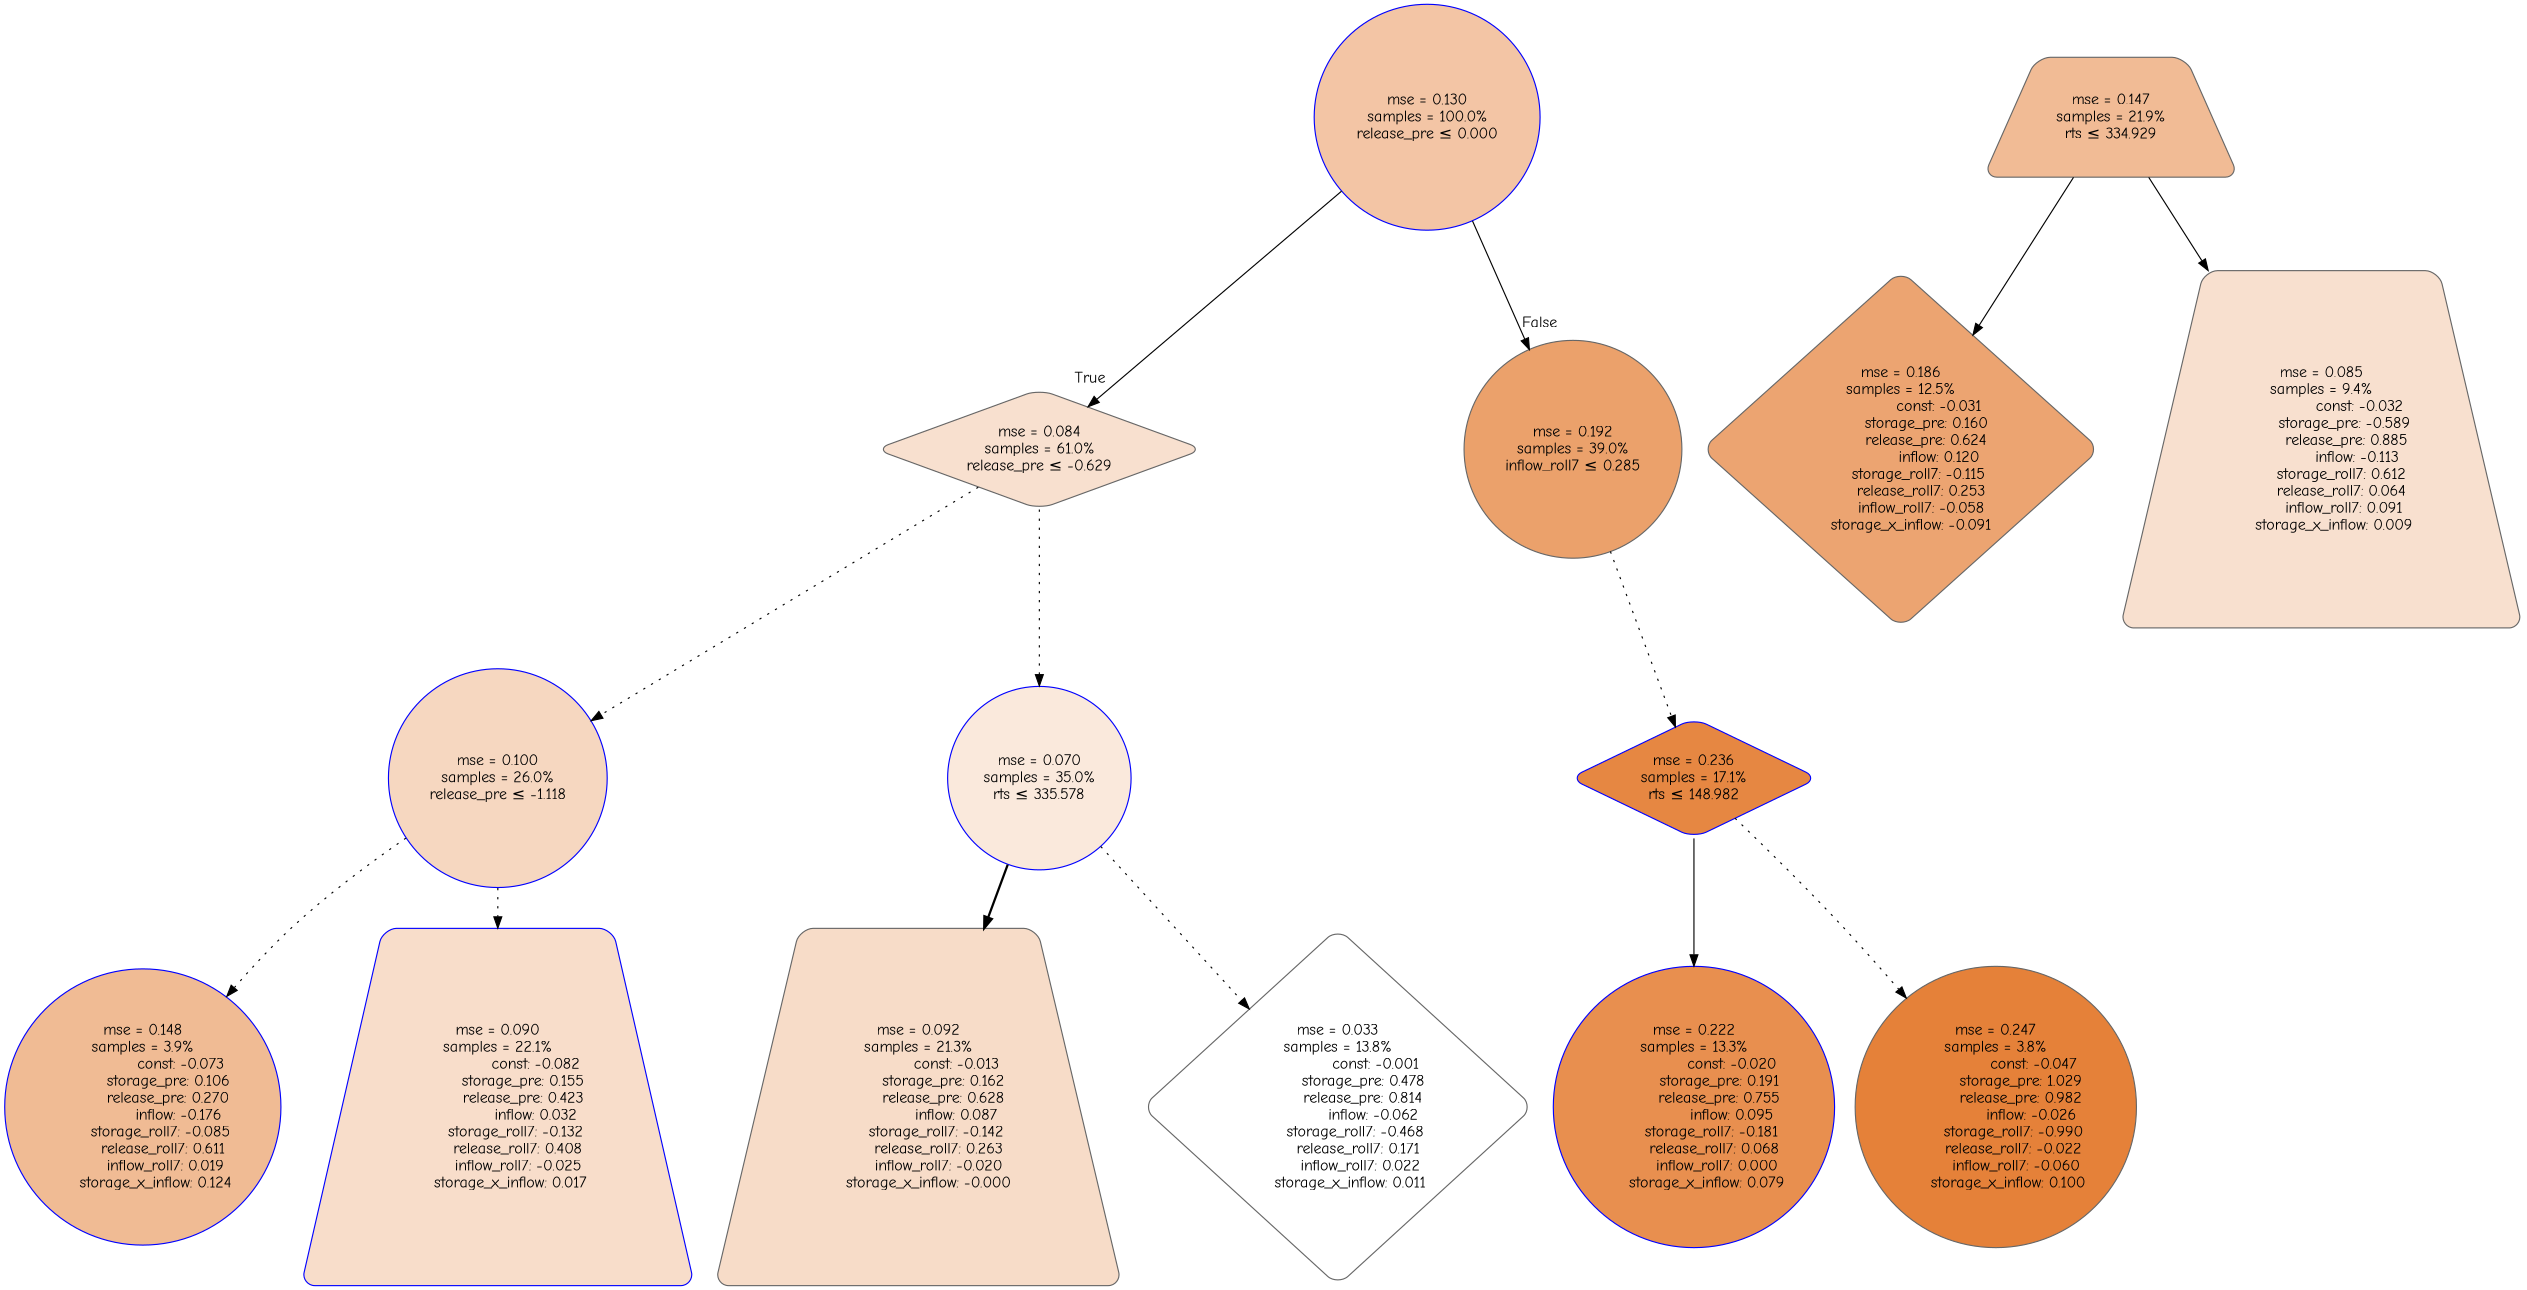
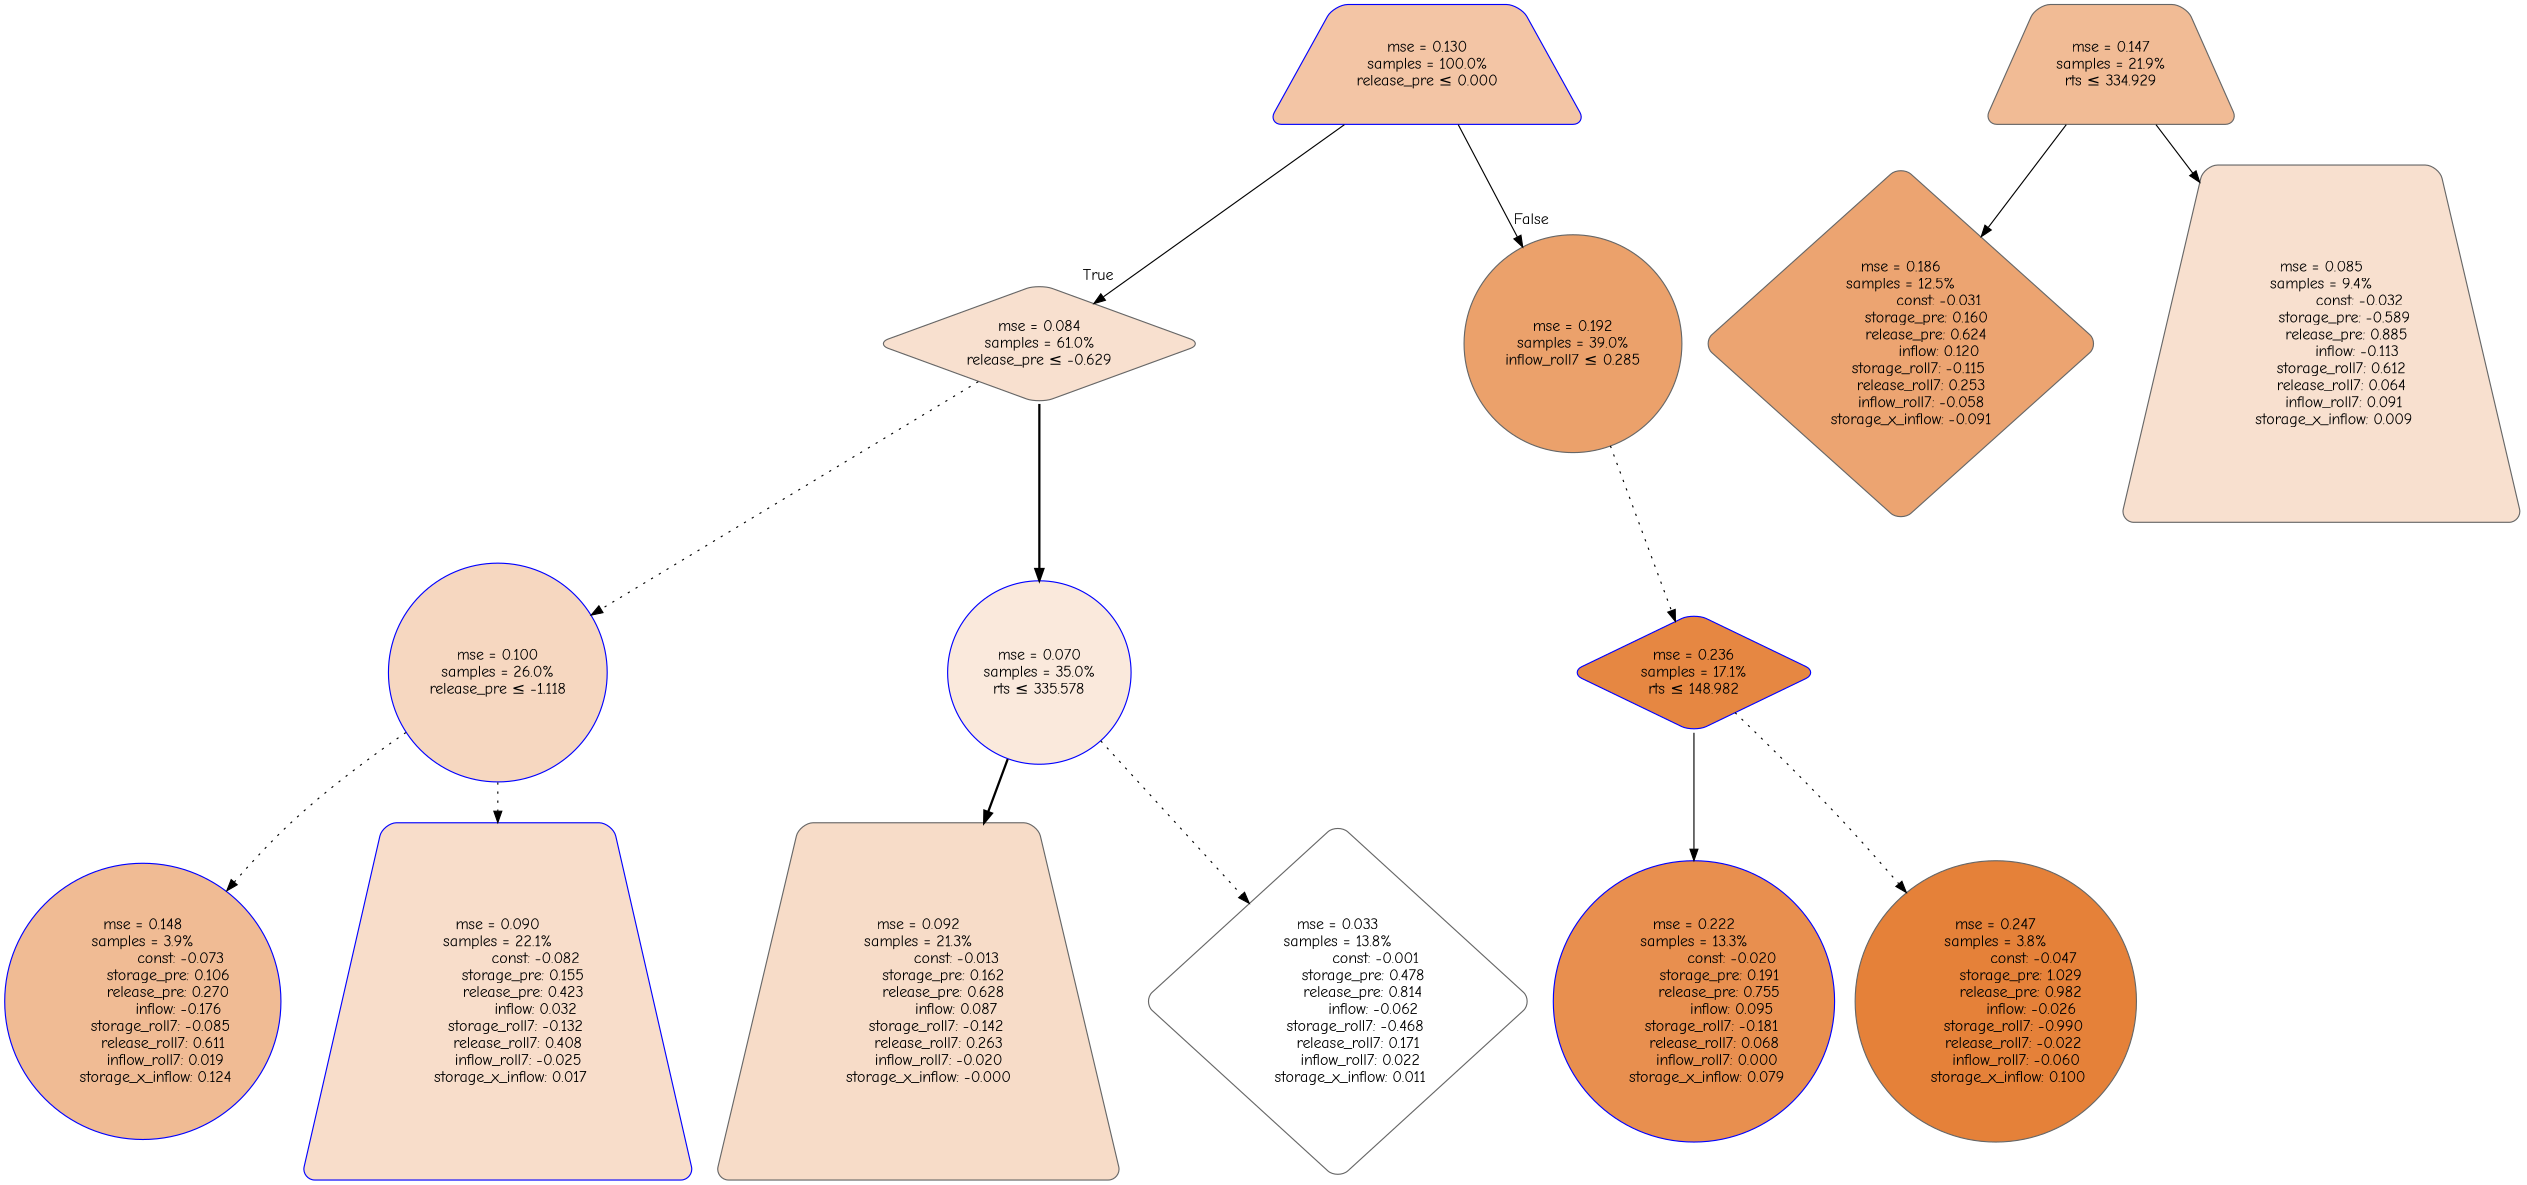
(1427, 117) -> (1427, 64)
(1039, 592) -> (1039, 486)
